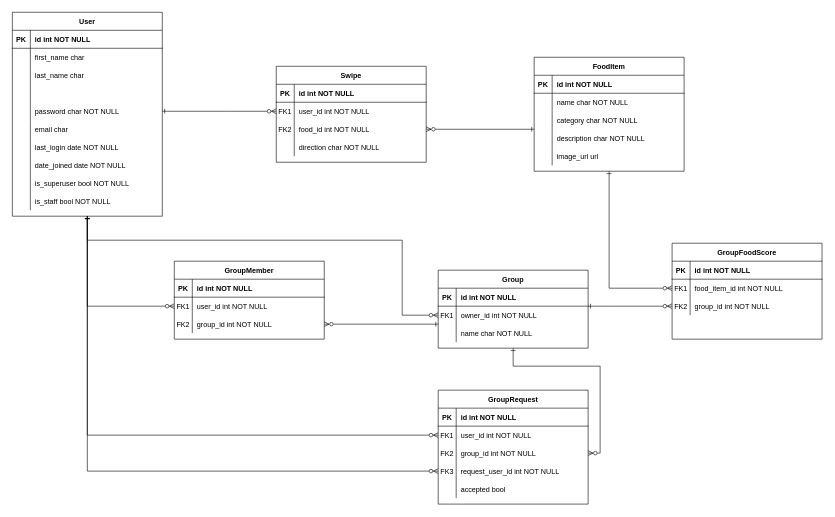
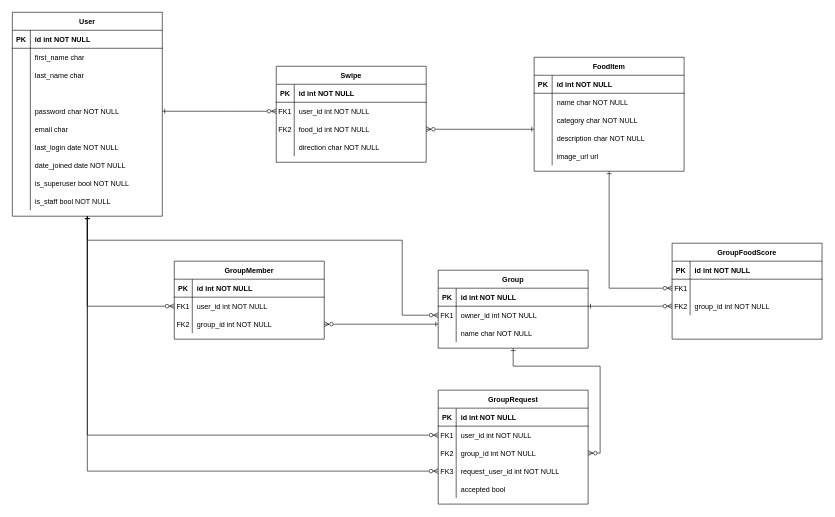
(756, 288) -> none
